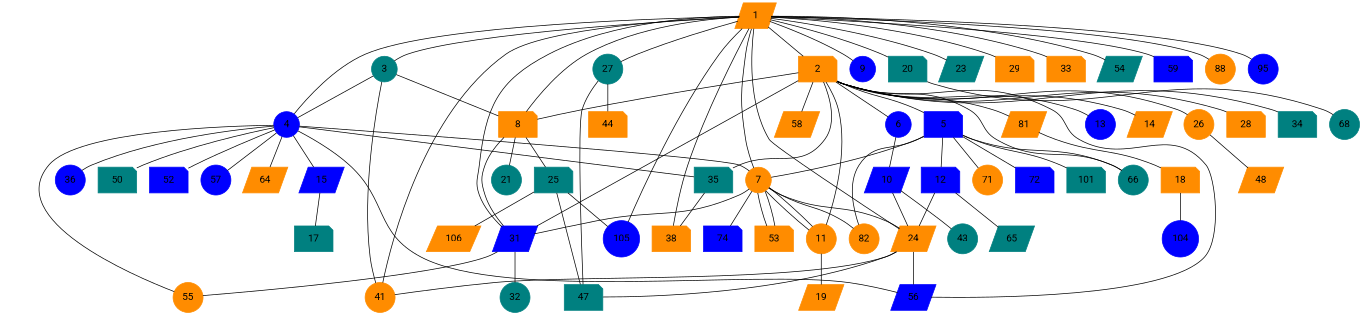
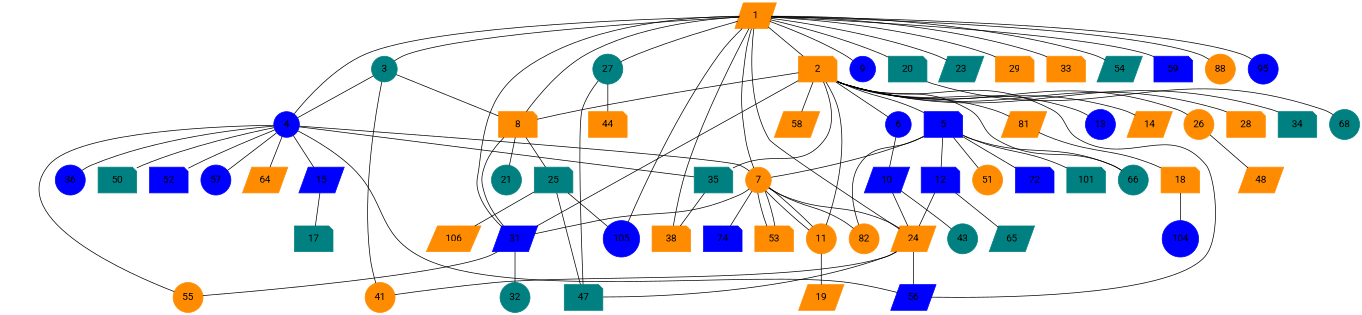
(496, 63) -> none
(988, 180) -> (988, 180)
